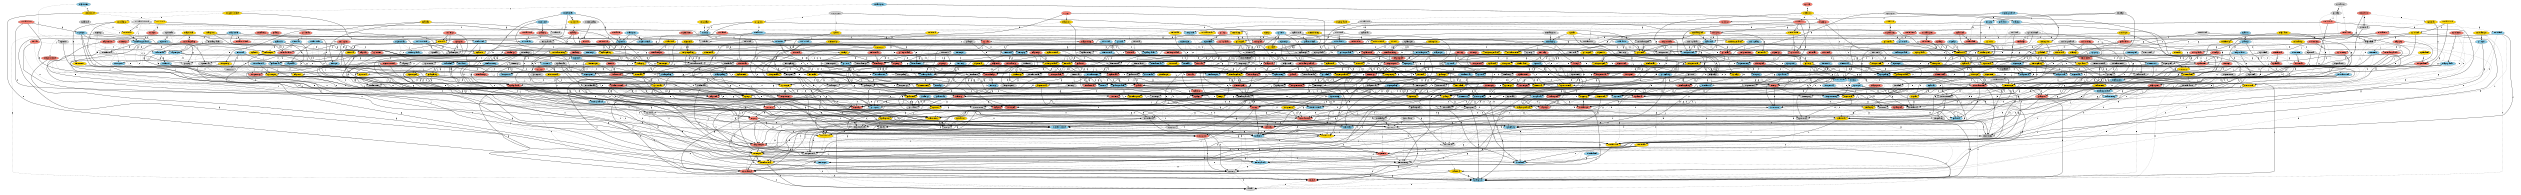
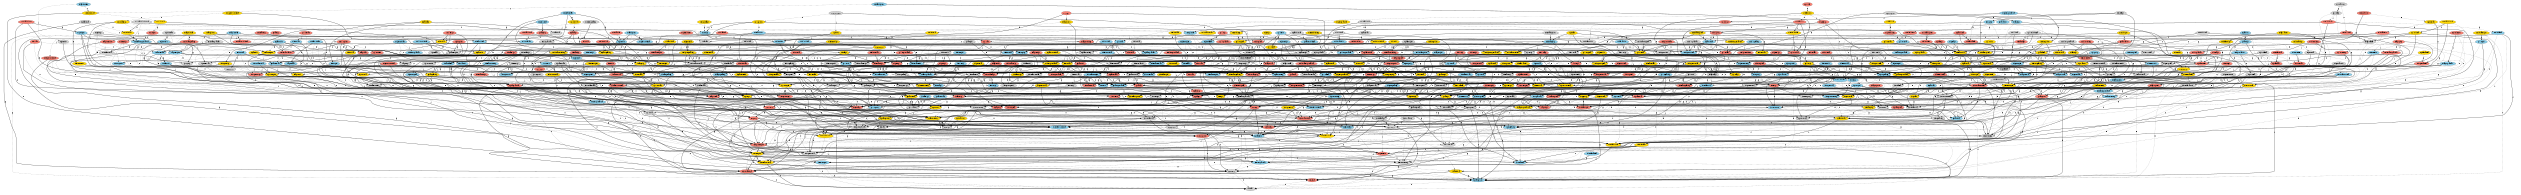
(2364, 27) -> none
(412, 75) -> (412, 75)
(369, 109) -> (278, 170)
